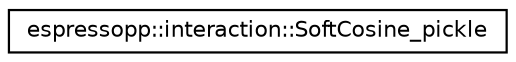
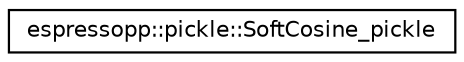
(258, 31) -> (232, 31)
